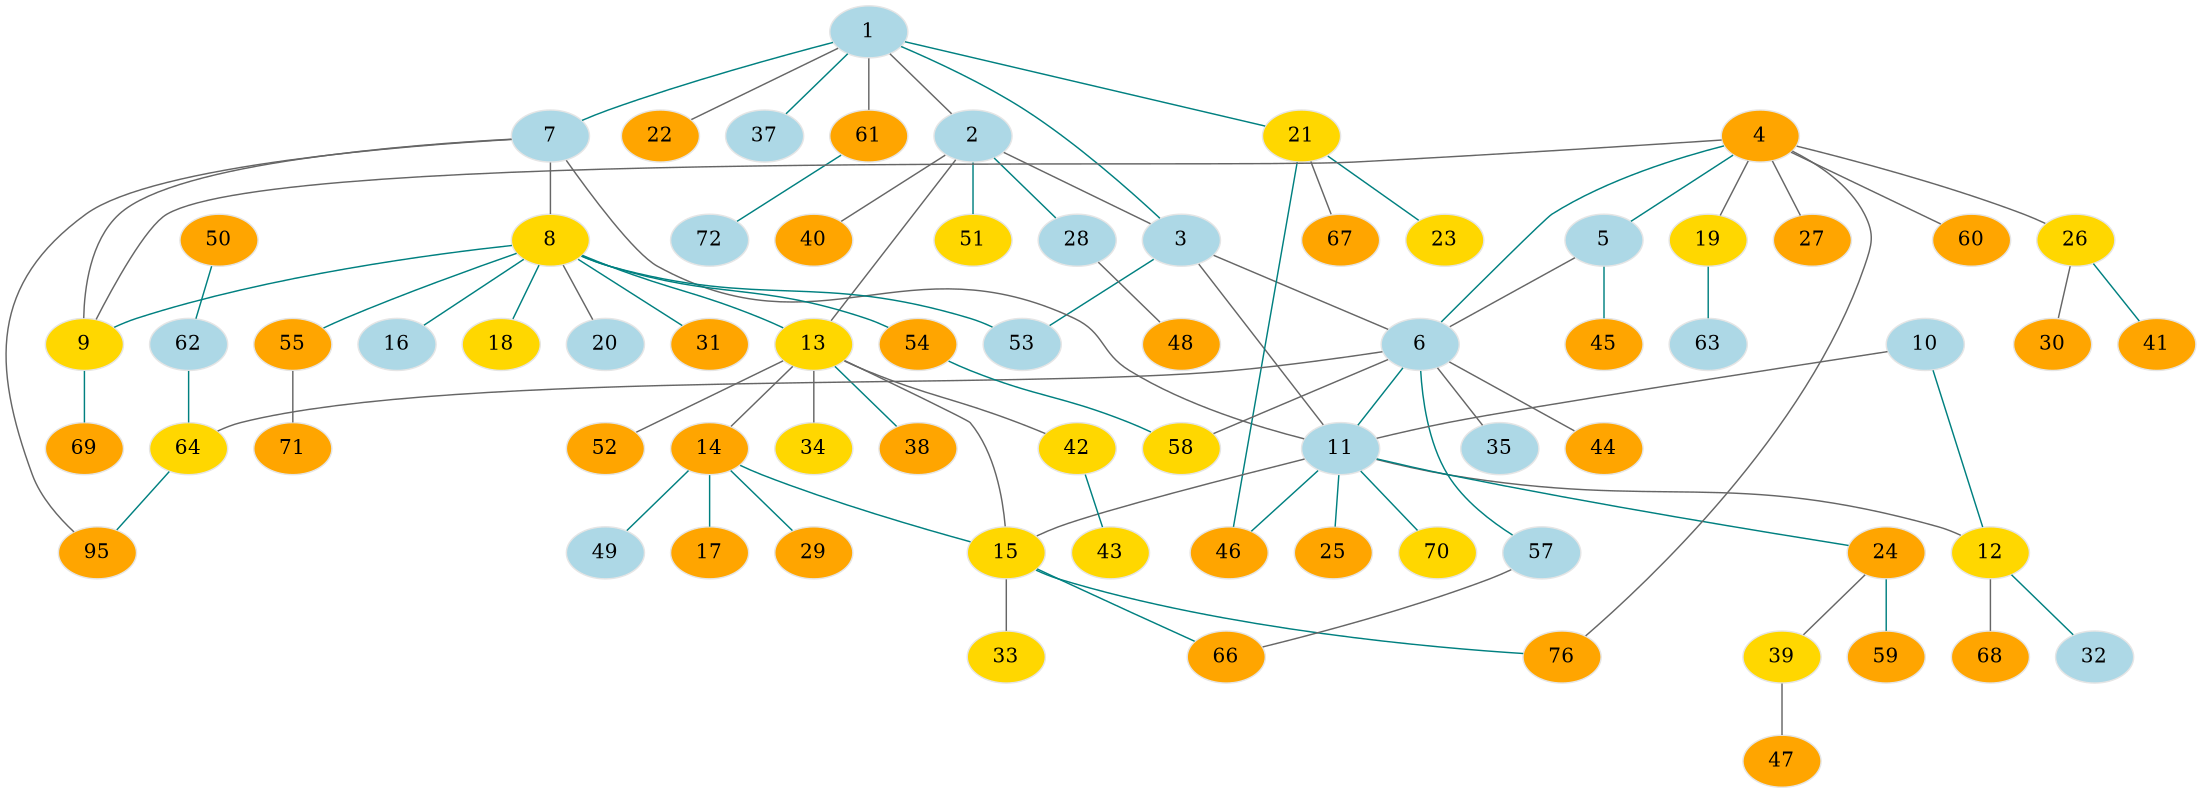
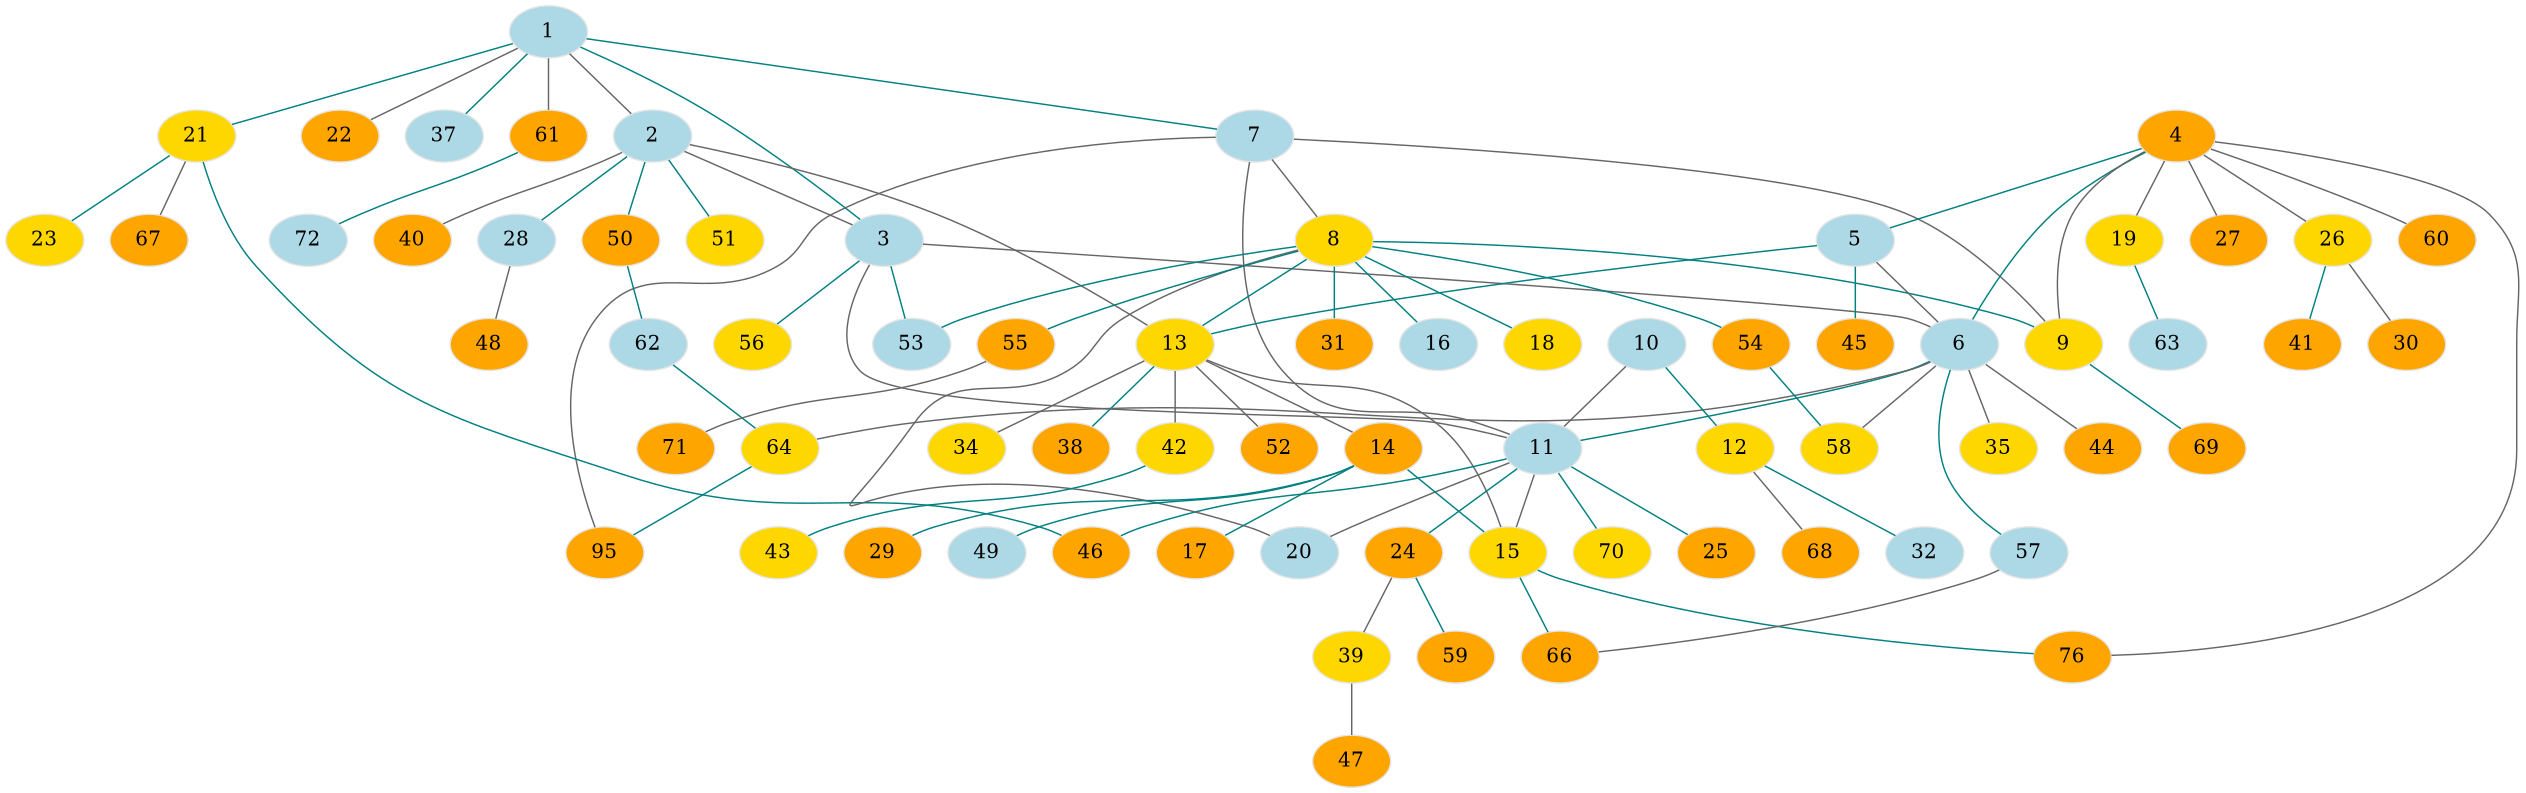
none -> (637, 188)
none -> (1574, 274)
none -> (753, 344)
(1500, 449) -> (1999, 449)
(1670, 492) -> (1419, 498)
(1006, 657) -> none
